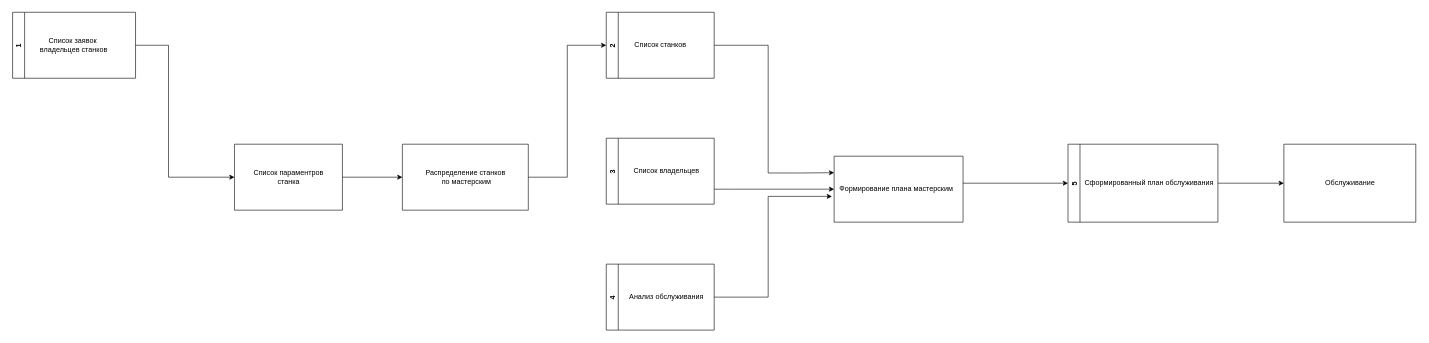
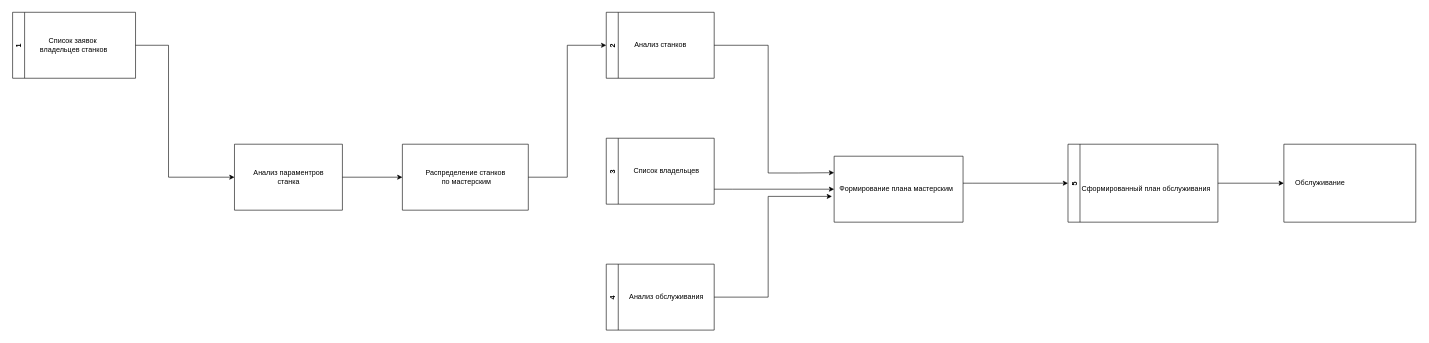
(661, 45) -> (661, 45)
(289, 177) -> (289, 177)
(1149, 183) -> (1146, 189)
(1350, 183) -> (1320, 183)
